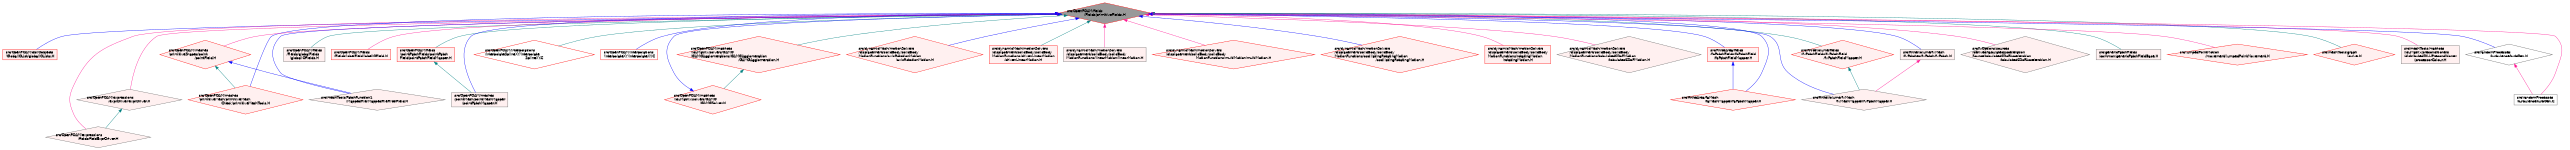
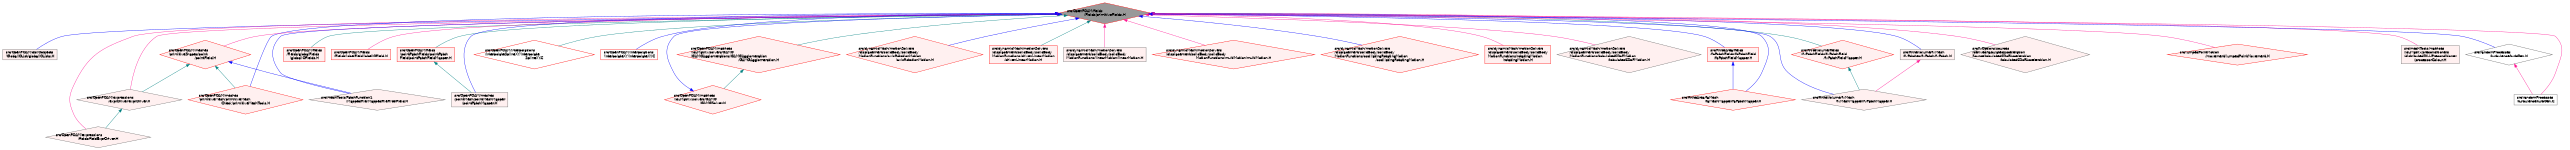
(30, 55) -> (30, 55)
(304, 55) -> (304, 55)
(2129, 55) -> none
(2354, 55) -> none
none -> (165, 79)
